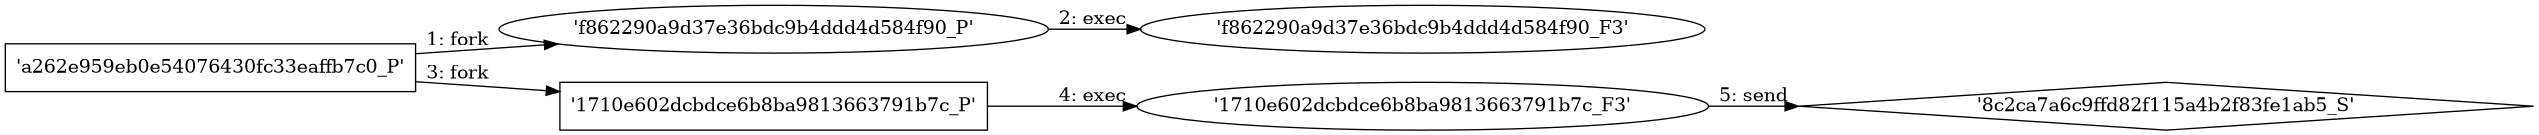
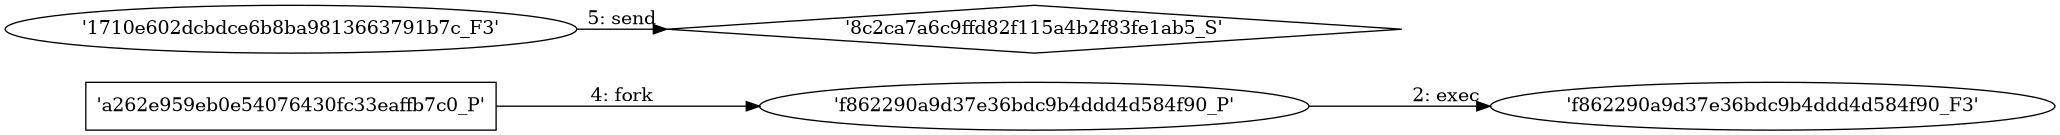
(457, 40) -> (622, 96)
(774, 106) -> none
